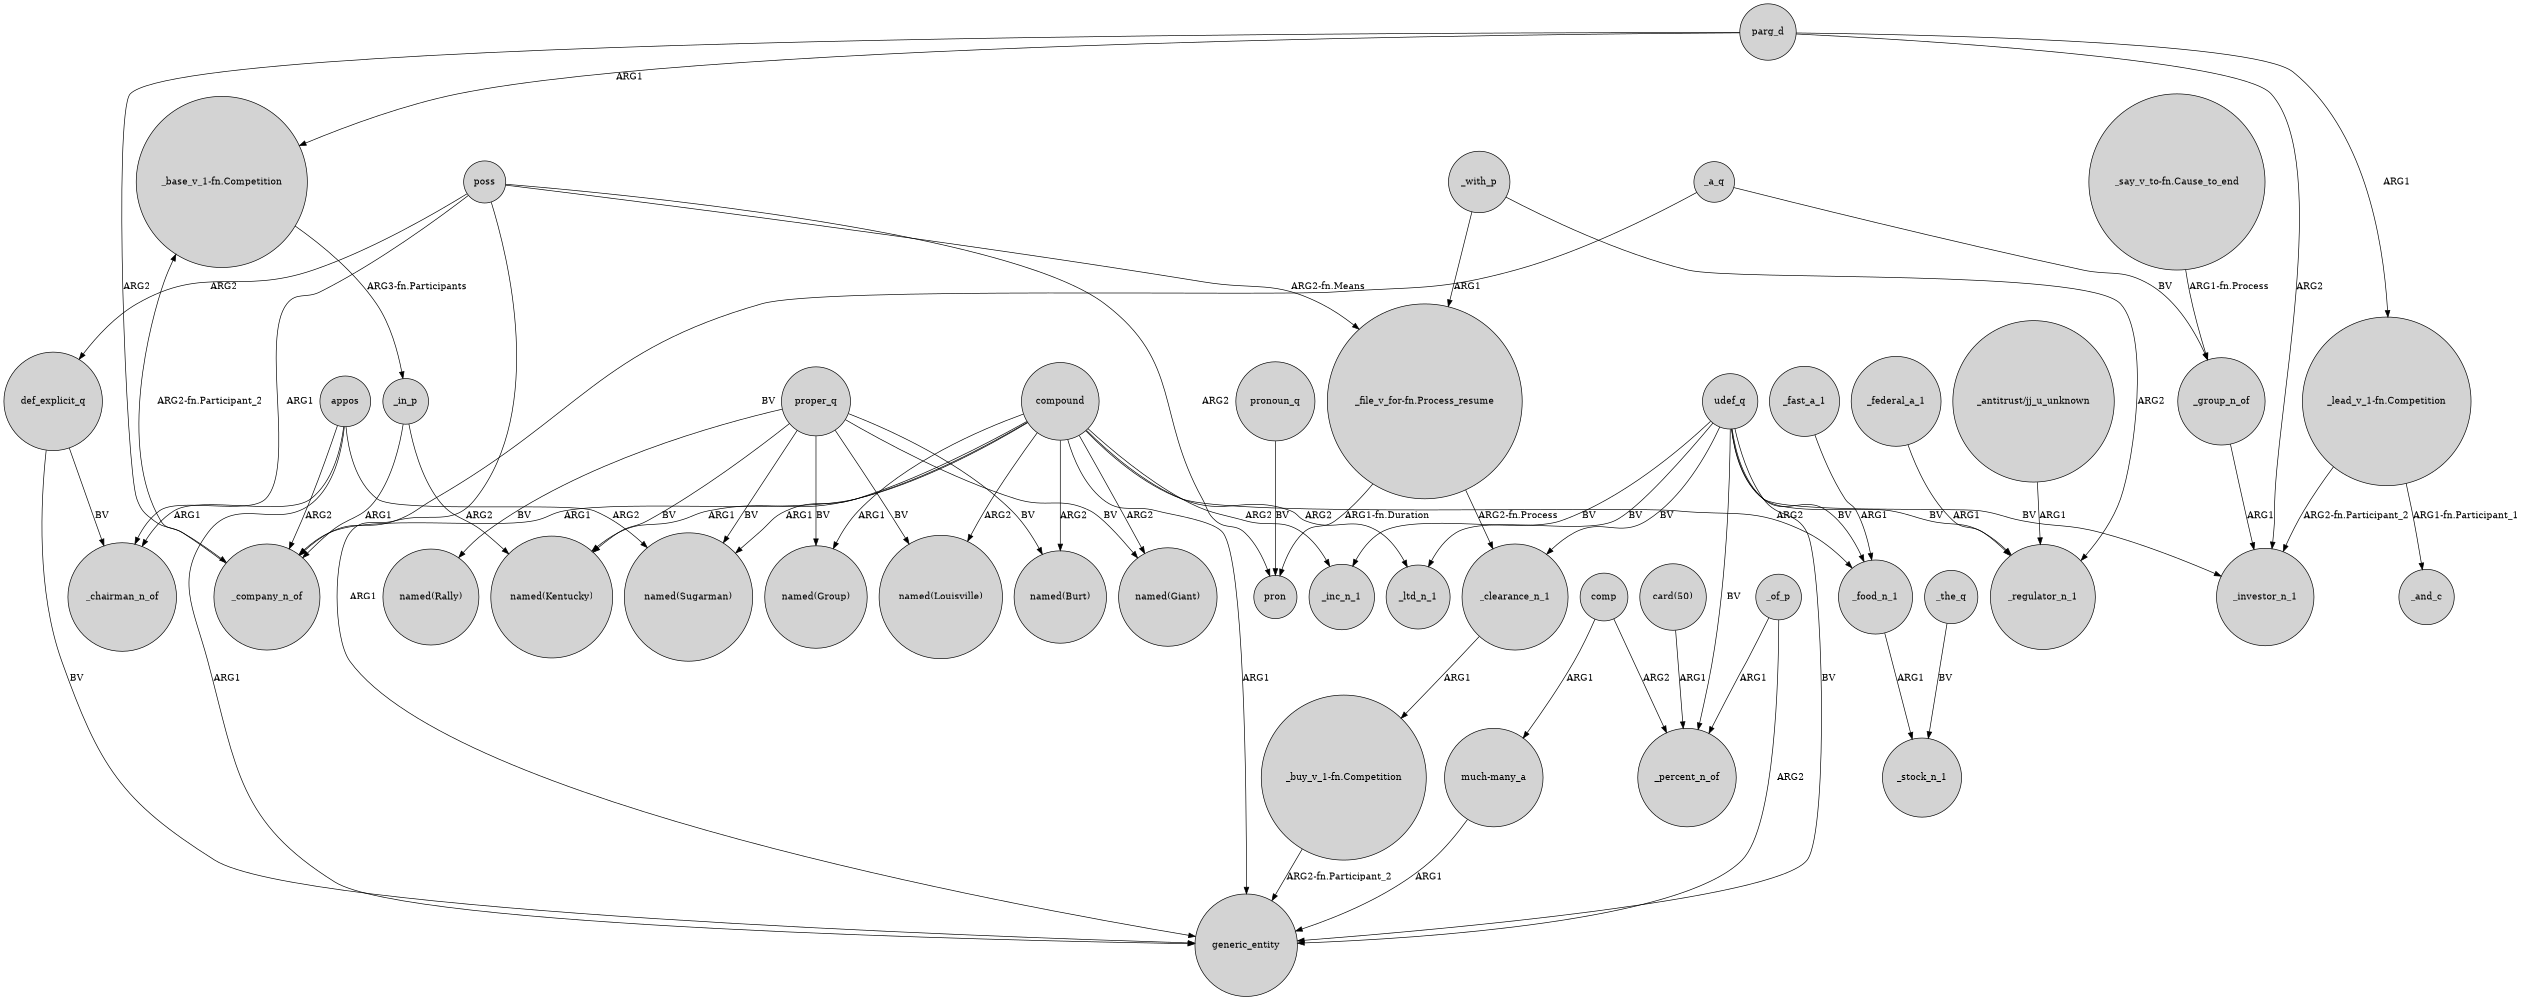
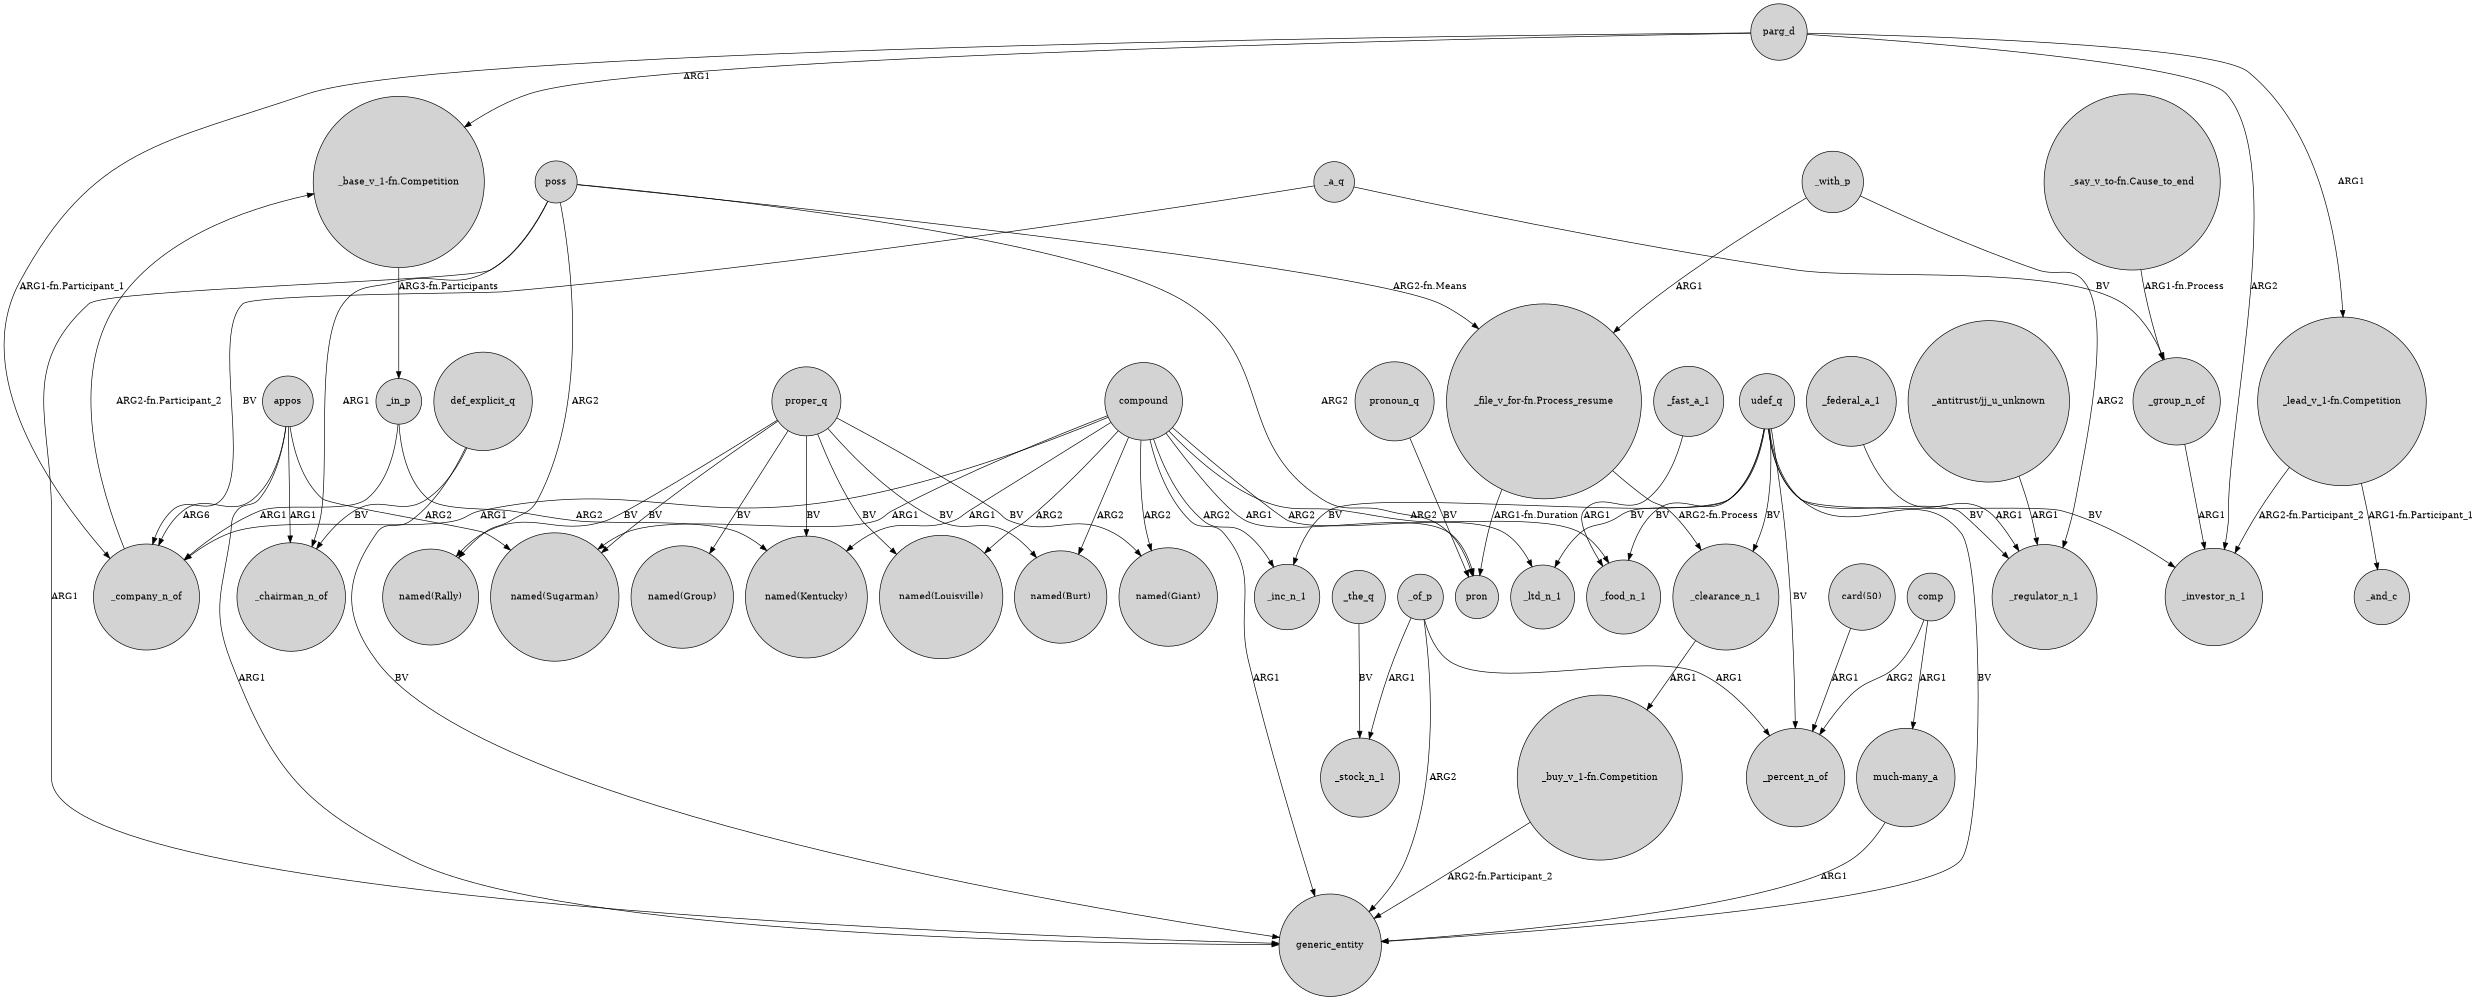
(273, 279) -> (568, 400)
(137, 287) -> (72, 287)
(919, 464) -> (1292, 527)
(319, 516) -> (197, 516)
(1898, 683) -> (1388, 674)
